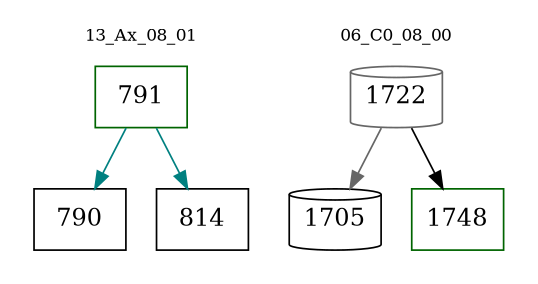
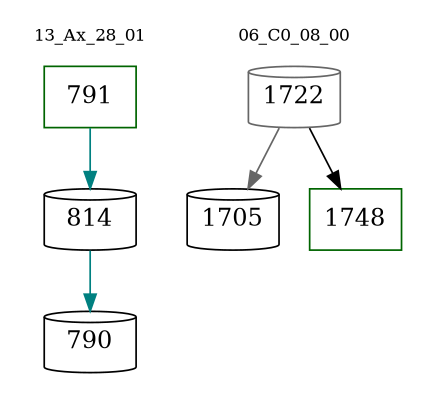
(141, 37) -> (90, 37)
(115, 151) -> (90, 272)
(80, 219) -> (90, 342)
(202, 219) -> (90, 219)
